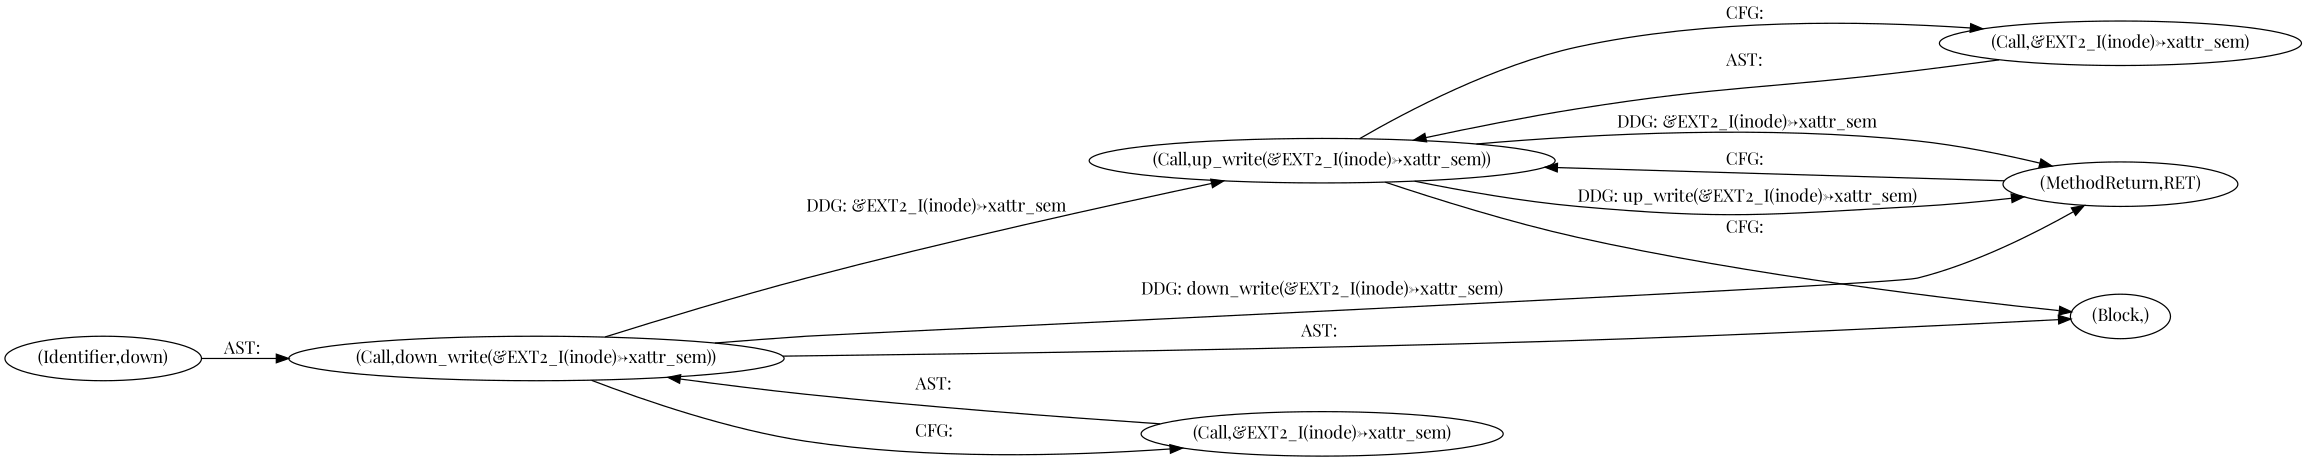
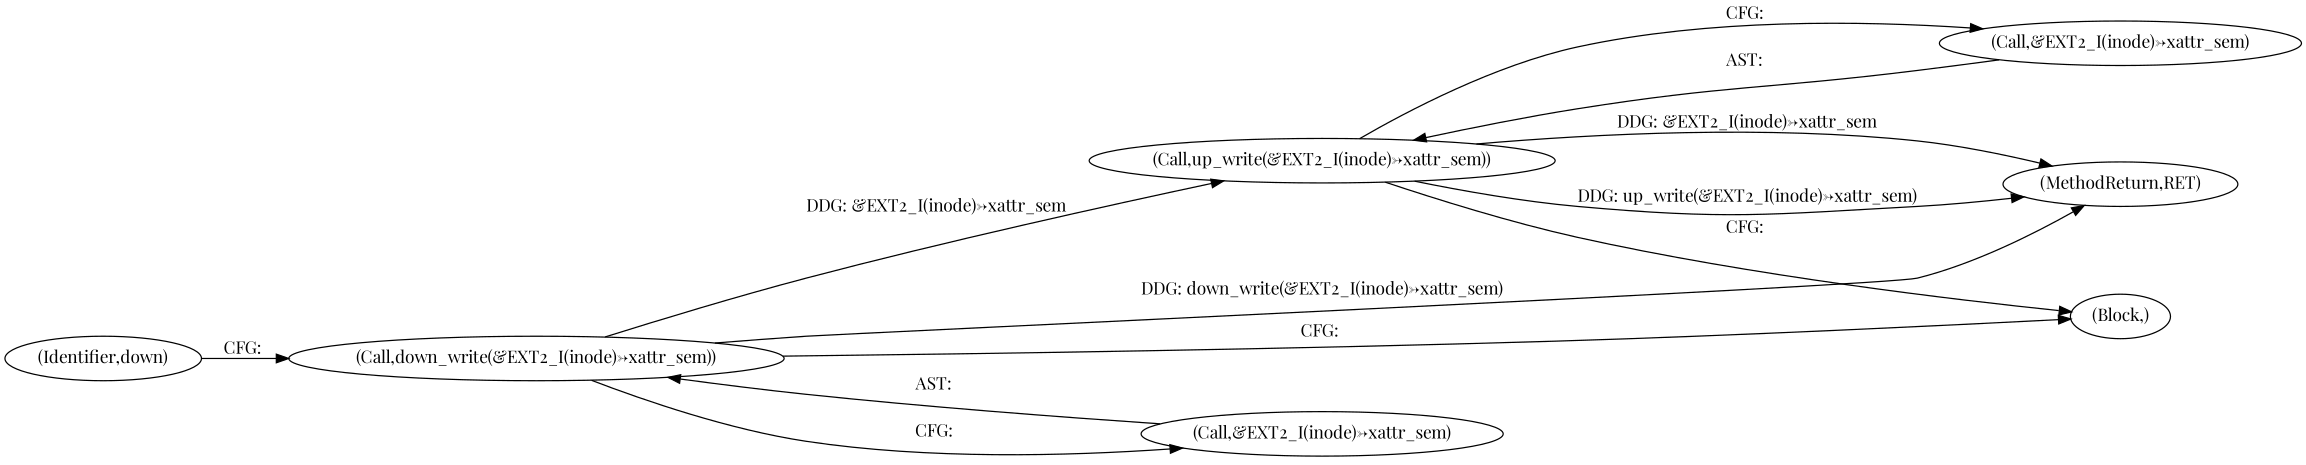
(1781, 174) -> none
(1322, 332) -> (1322, 332)
(245, 349) -> (245, 349)
